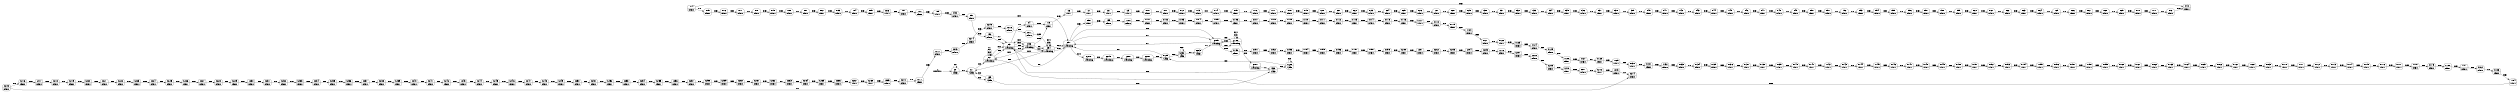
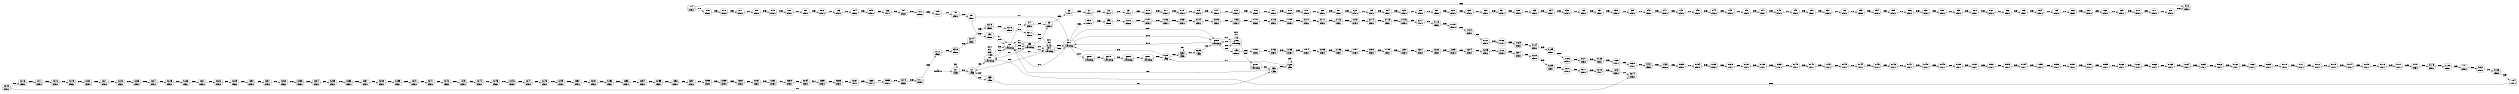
(1206, 11) -> (1207, 11)
(1591, 59) -> (1592, 59)
(814, 81) -> (814, 81)
